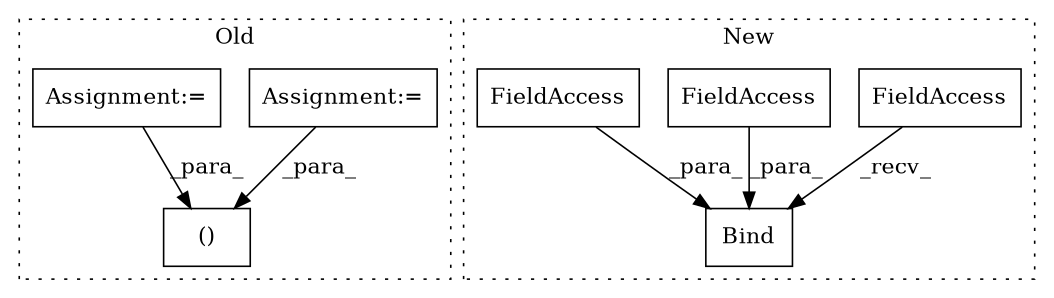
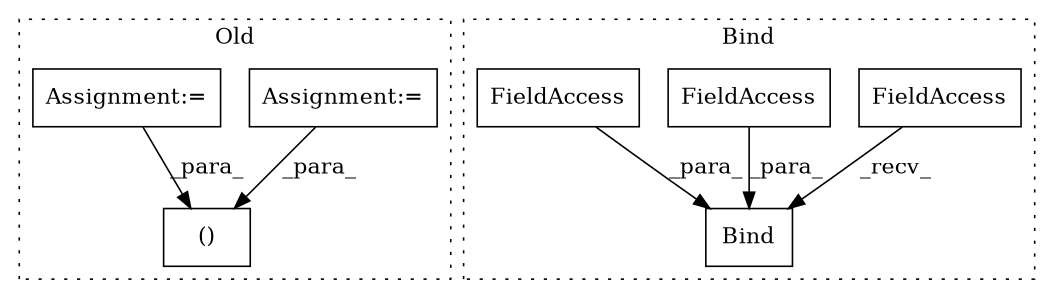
(749, 38) -> (749, 38)
